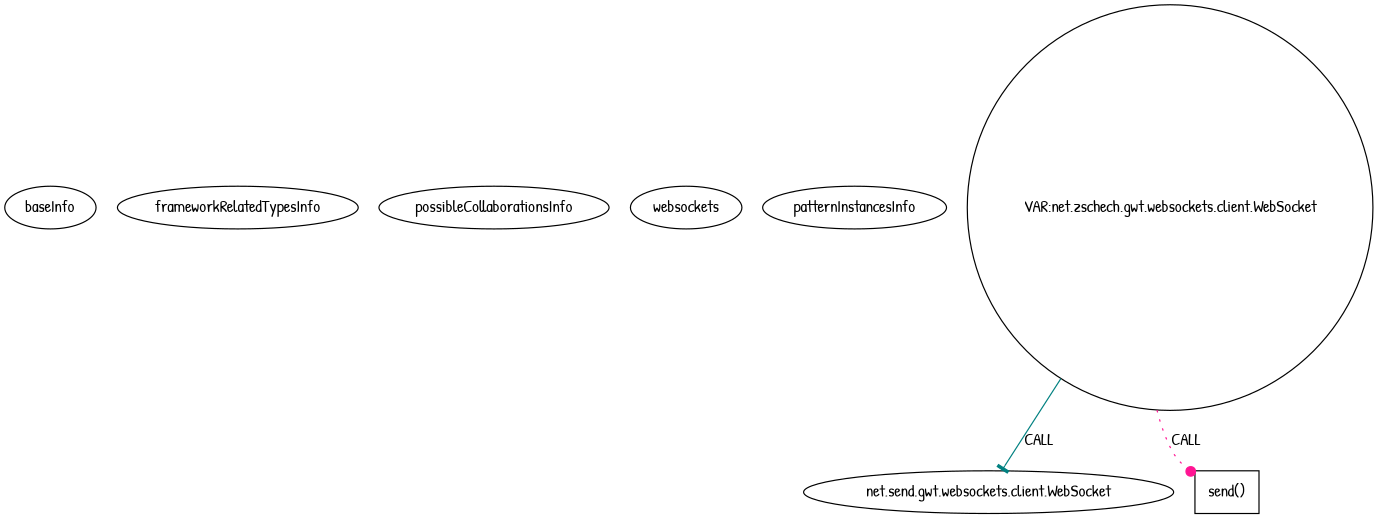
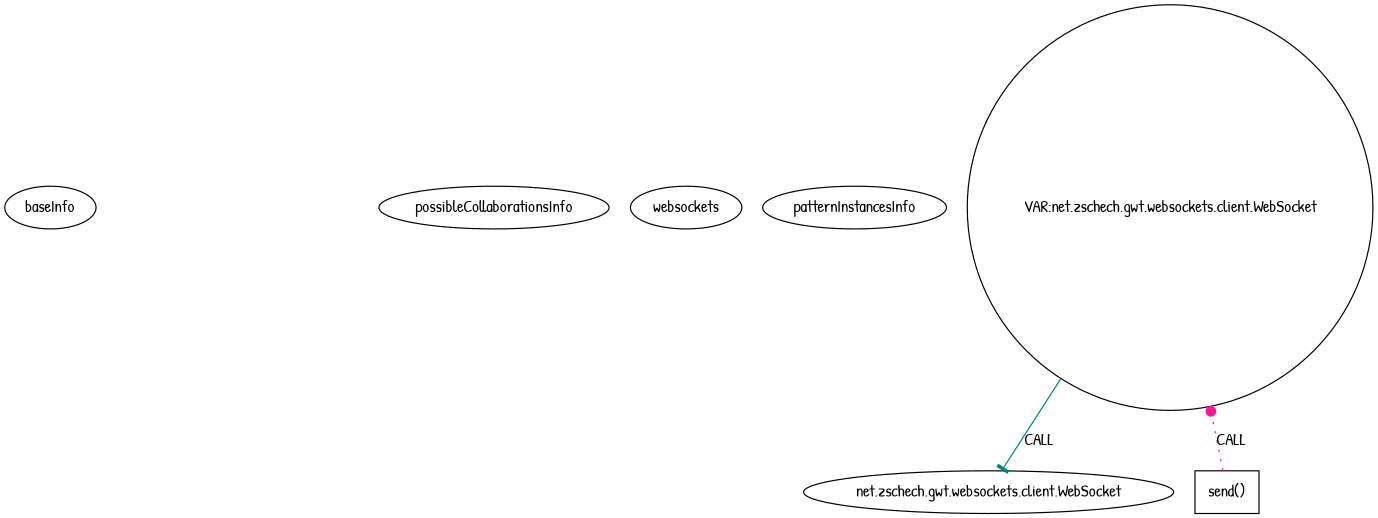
(238, 208) -> none
(1168, 442) -> (1217, 443)
(989, 492) -> (989, 492)
